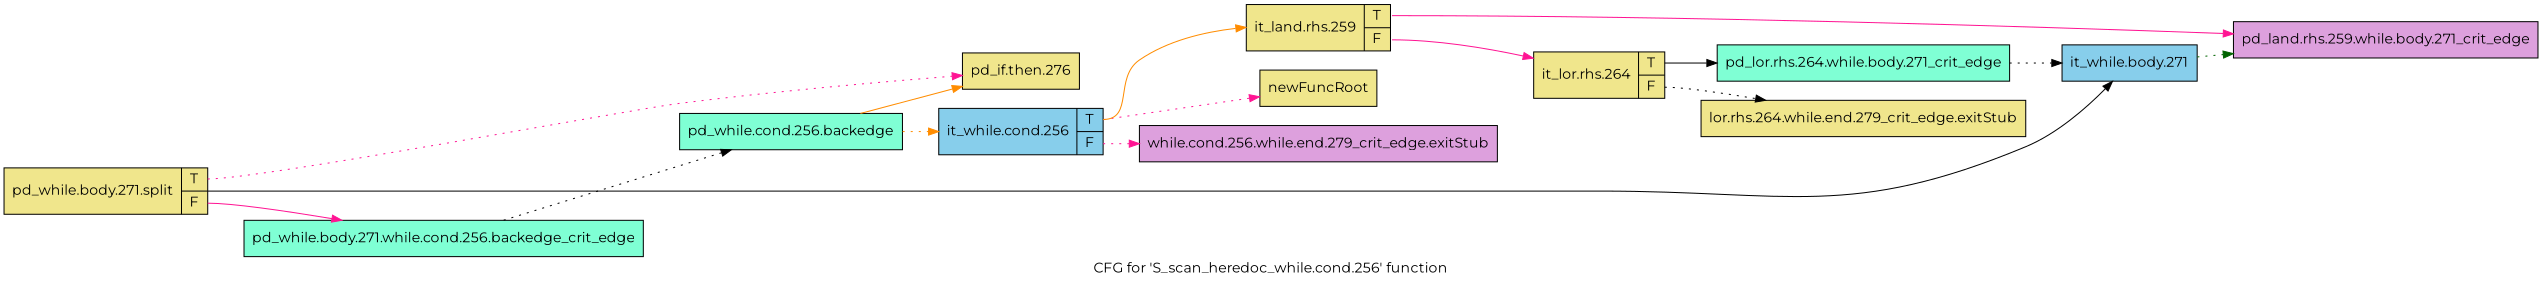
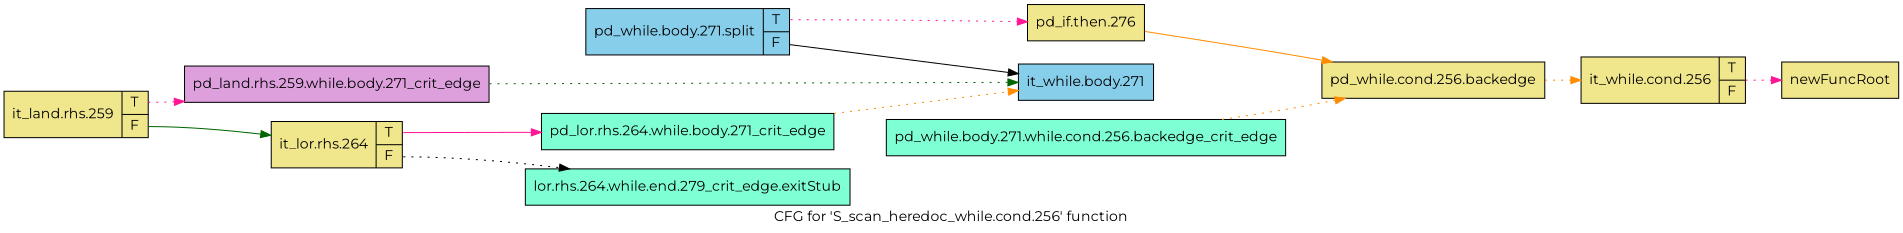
(1808, 21) -> (161, 102)
(1458, 45) -> (204, 129)
(1151, 53) -> none
(2210, 56) -> (749, 83)
(1686, 63) -> (467, 133)
(2031, 63) -> (921, 103)
(906, 101) -> (1233, 45)
(1863, 118) -> (688, 187)
(791, 132) -> (1433, 80)
(1021, 132) -> (1663, 80)
(1318, 144) -> none
(618, 185) -> (1279, 111)
(106, 191) -> (688, 32)
(270, 209) -> none
